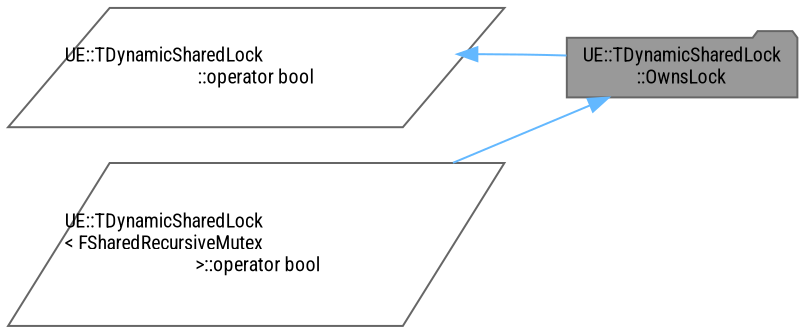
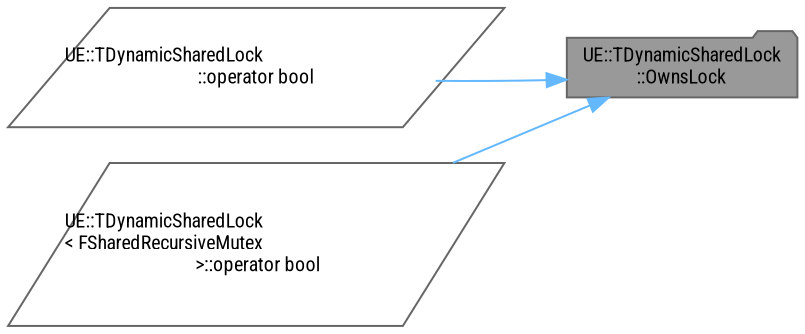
(522, 55) -> (491, 81)
